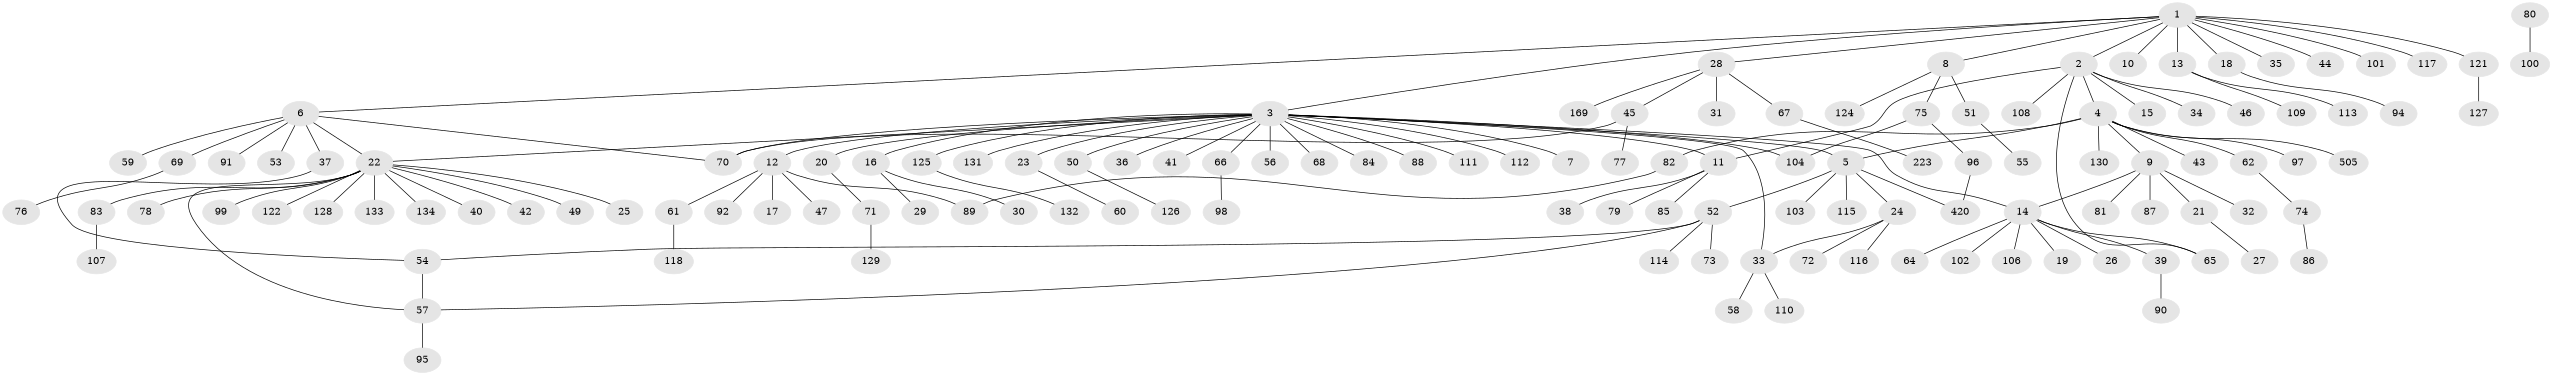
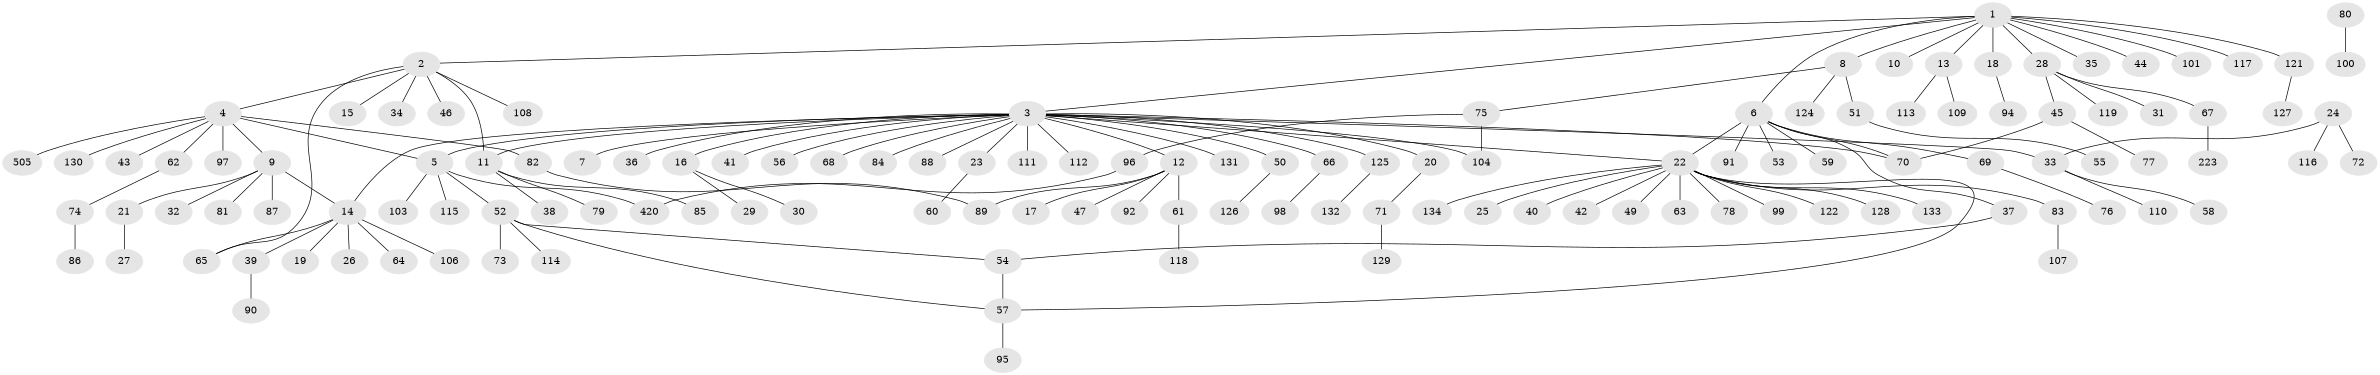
(1579, 114) -> (2108, 114)
(1872, 188) -> none
none -> (1680, 212)
(1960, 262) -> none
